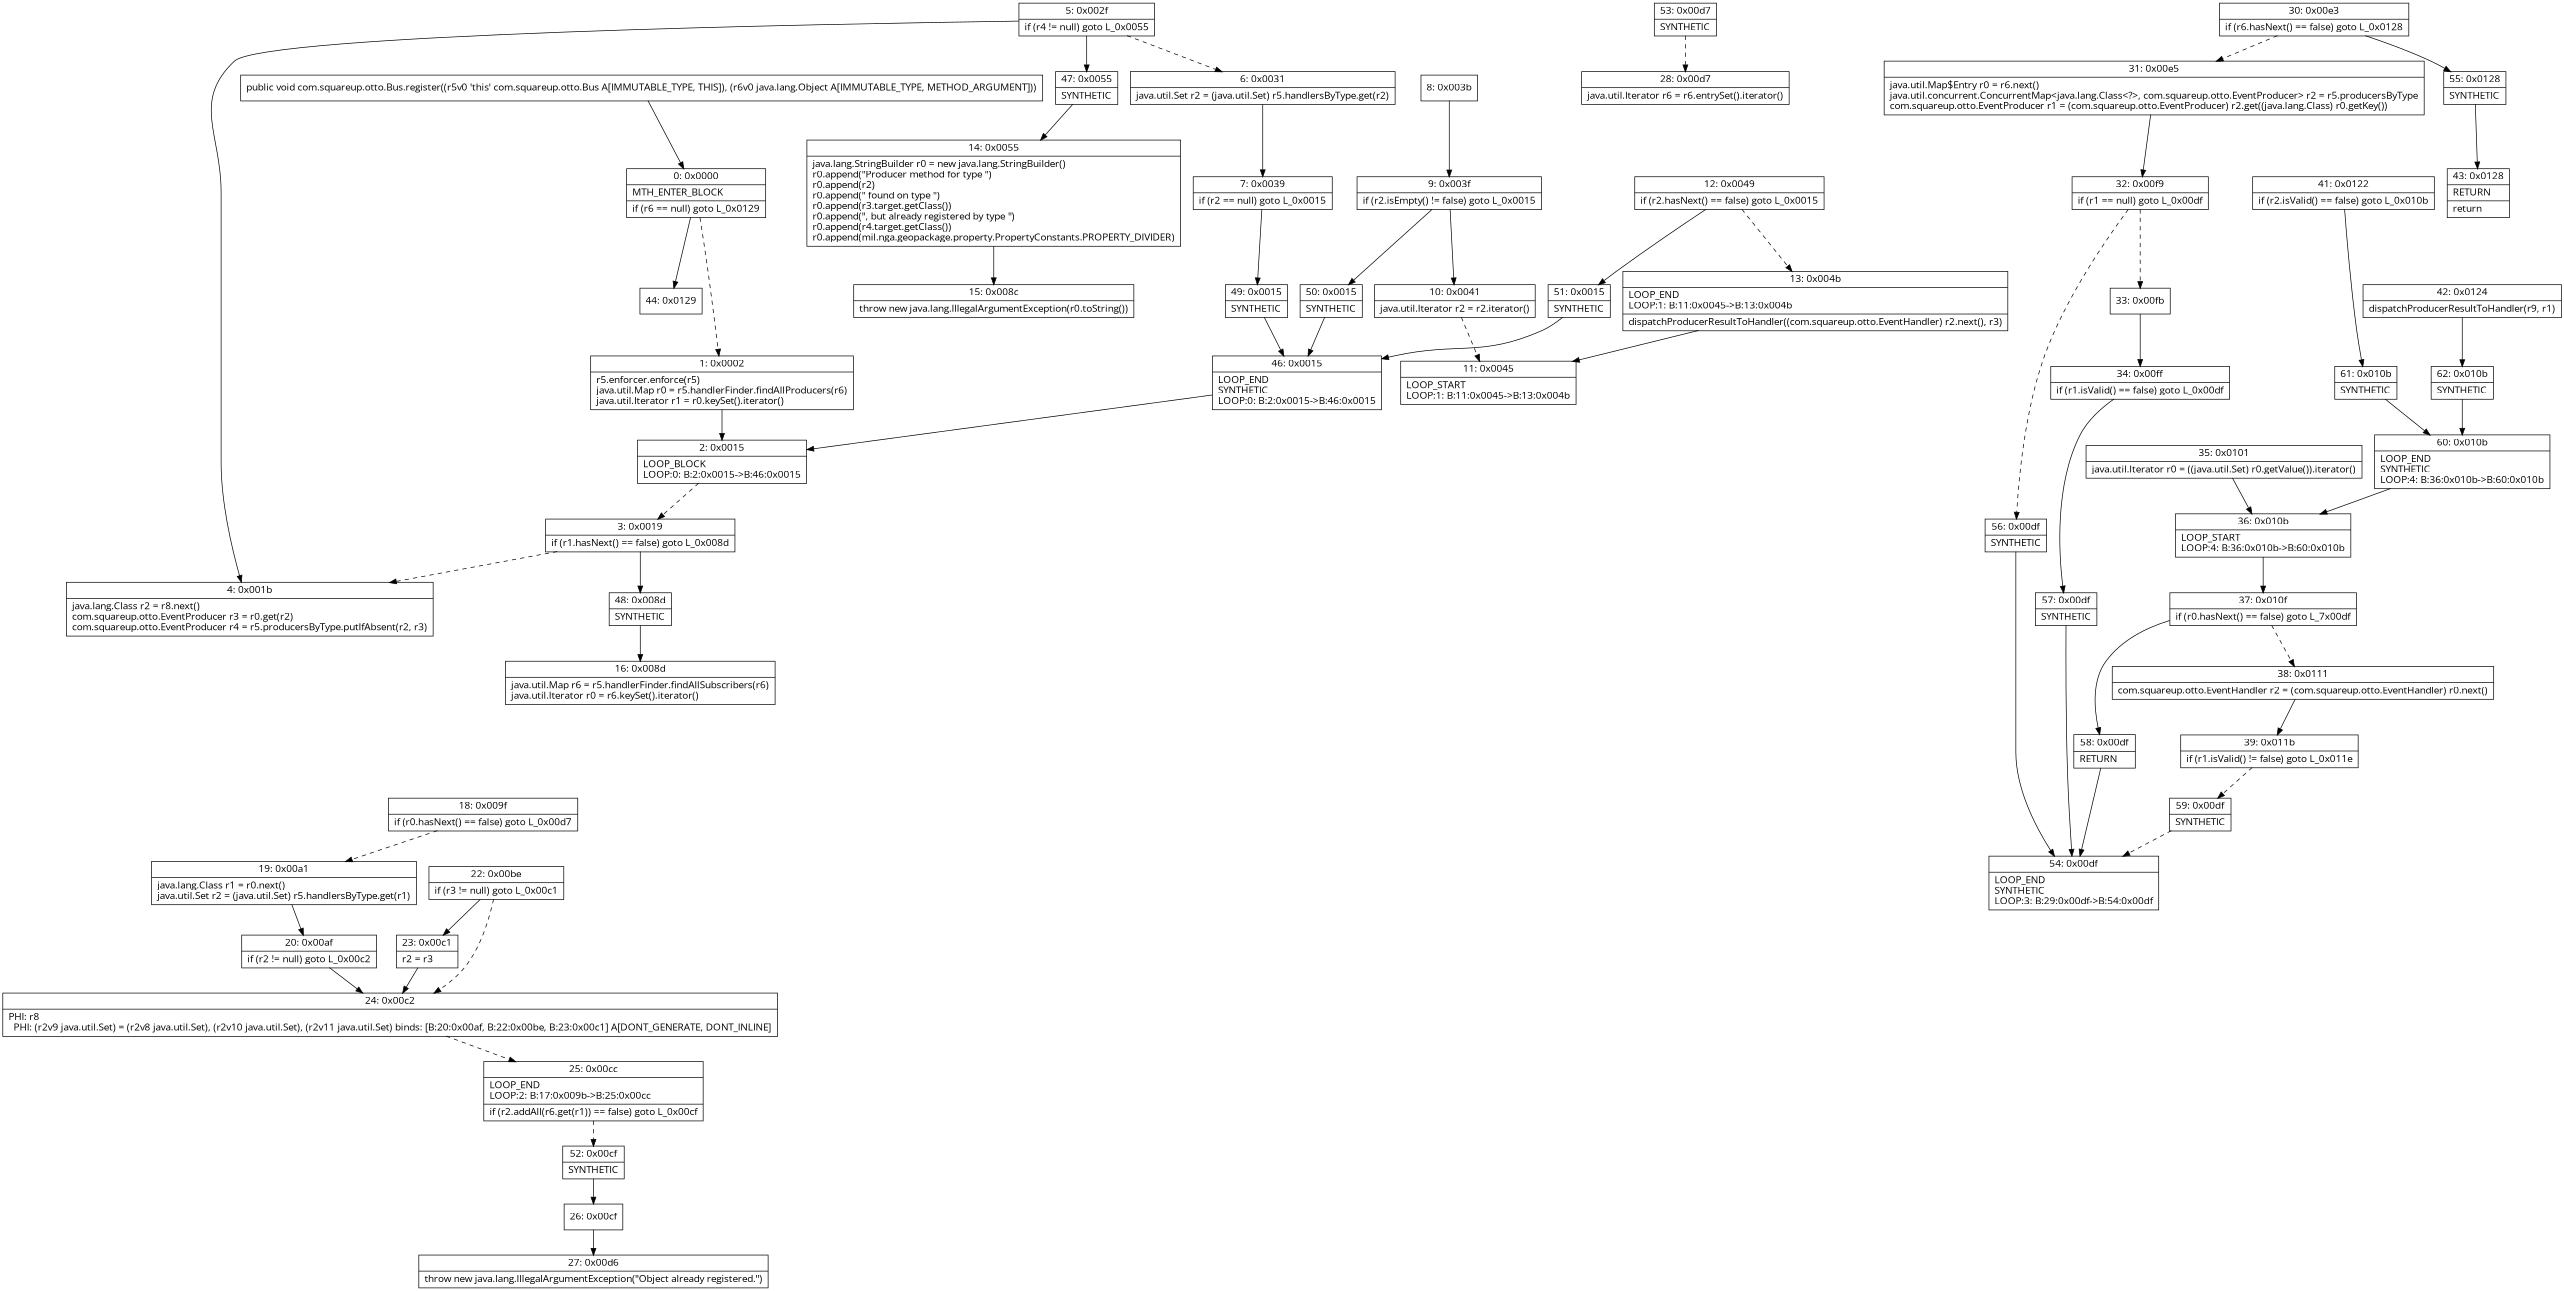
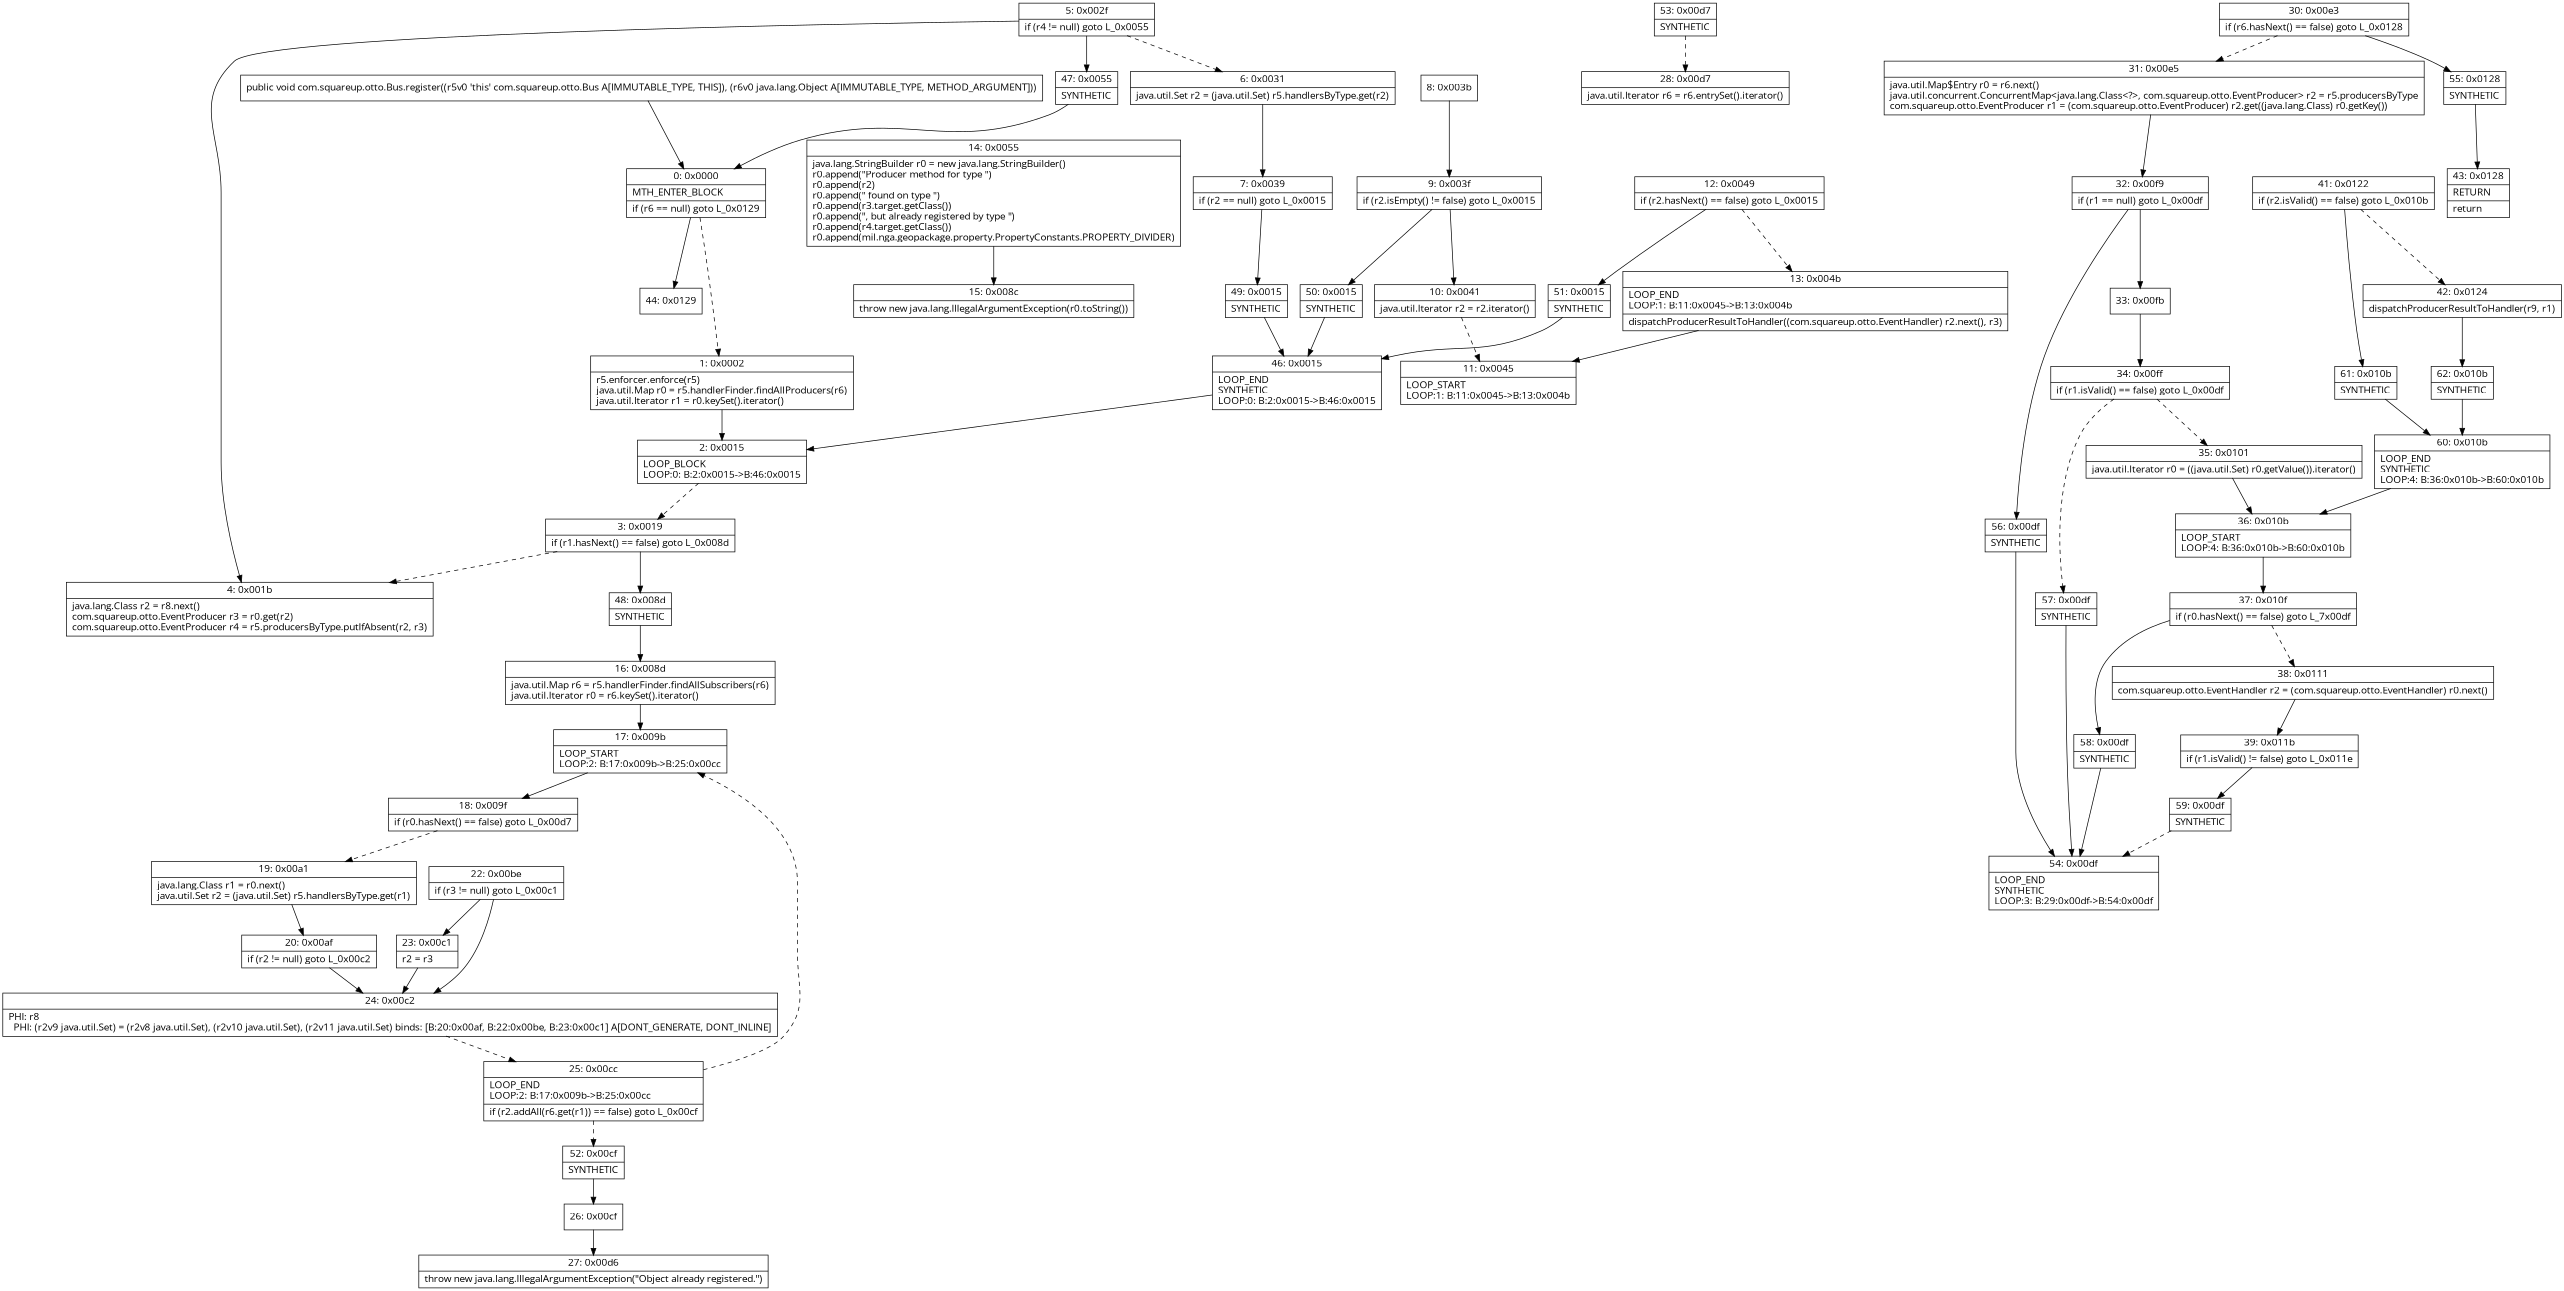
(1059, 120) -> (904, 129)
(2140, 245) -> (2140, 245)
none -> (2400, 245)
(2046, 351) -> (2046, 351)
none -> (2180, 420)
(2064, 484) -> (2064, 484)
none -> (640, 751)
(2099, 759) -> (2105, 759)
(2238, 781) -> (2238, 781)
(476, 950) -> (476, 950)
